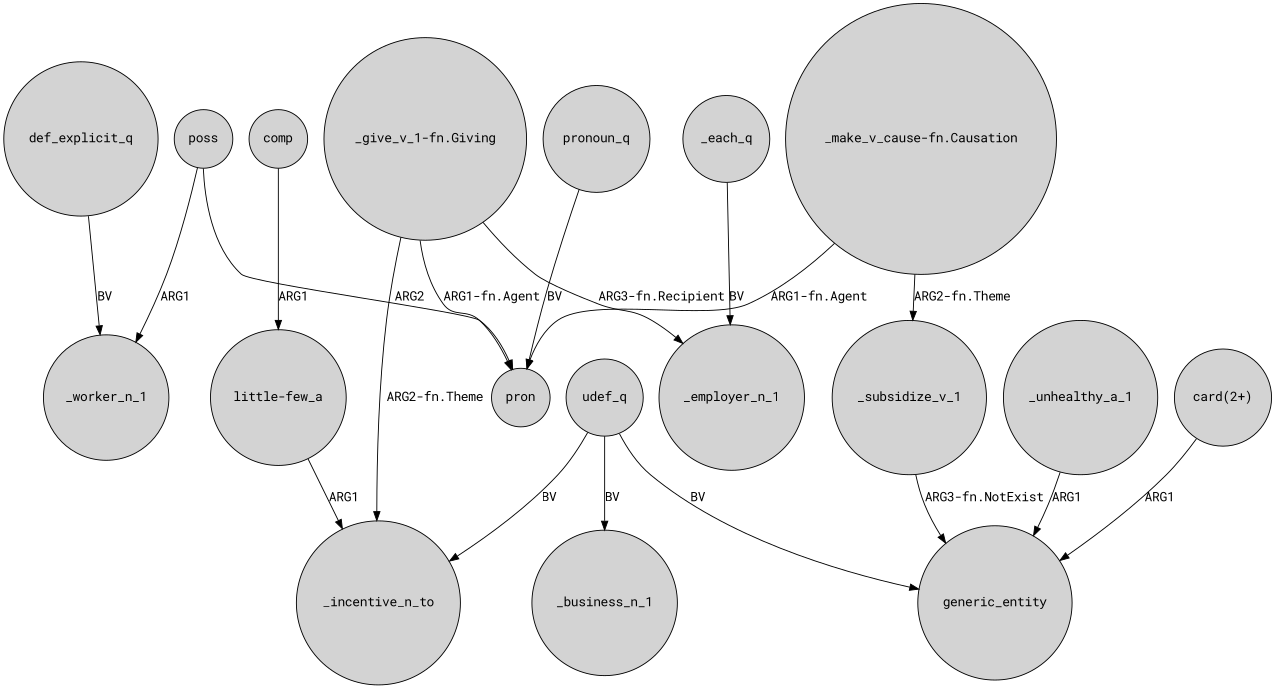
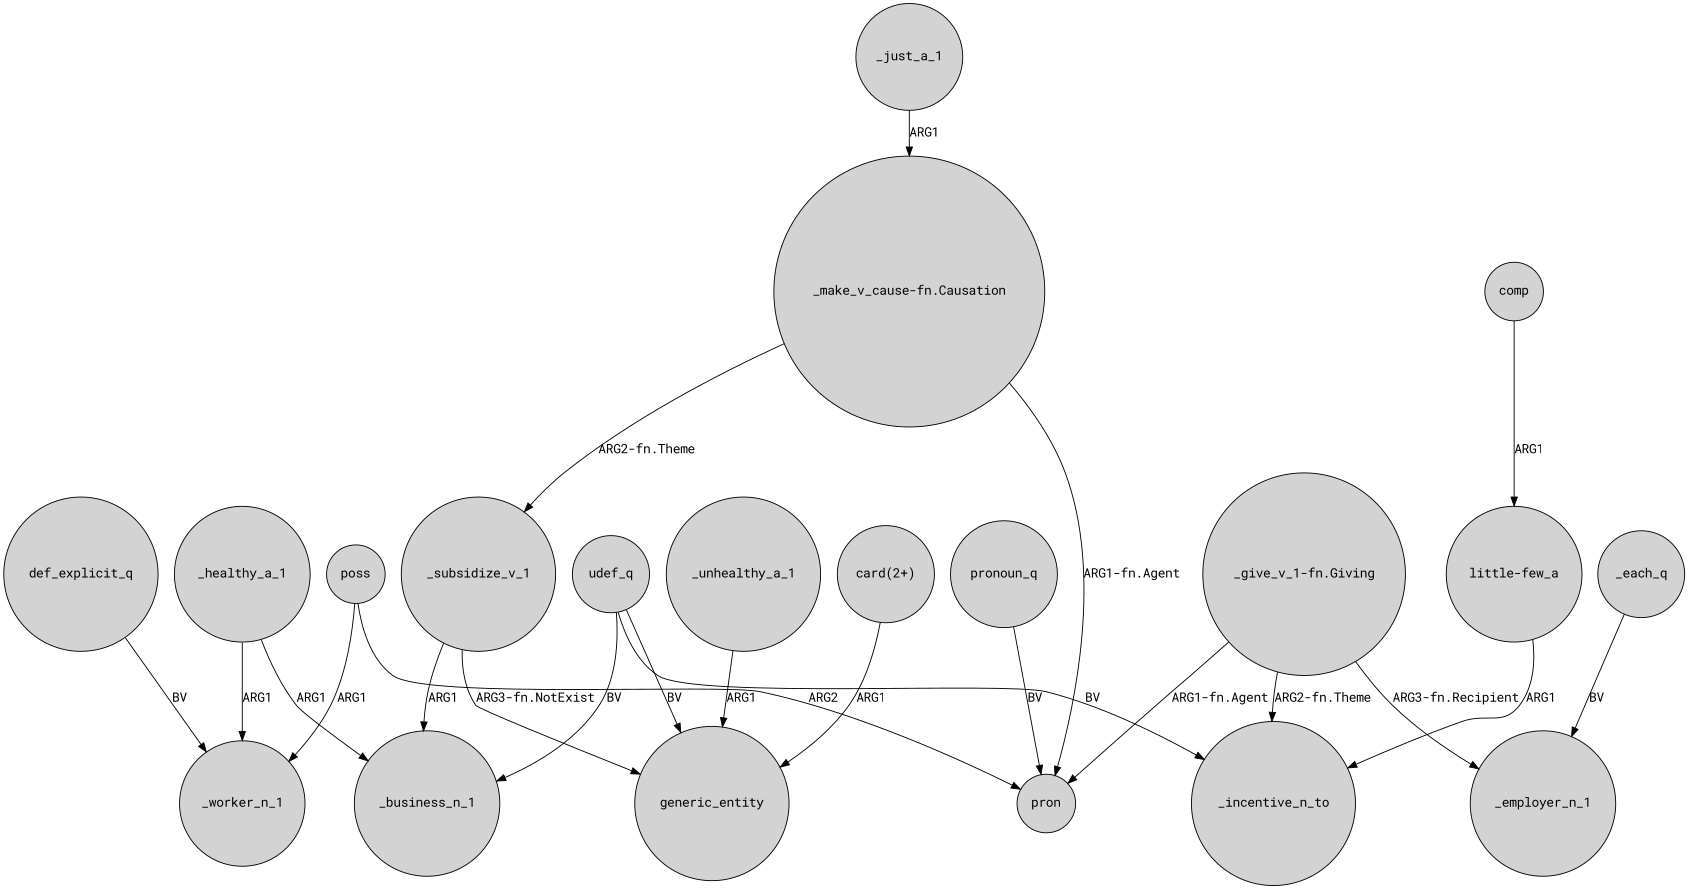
none -> (909, 57)
none -> (242, 574)
none -> (431, 678)
